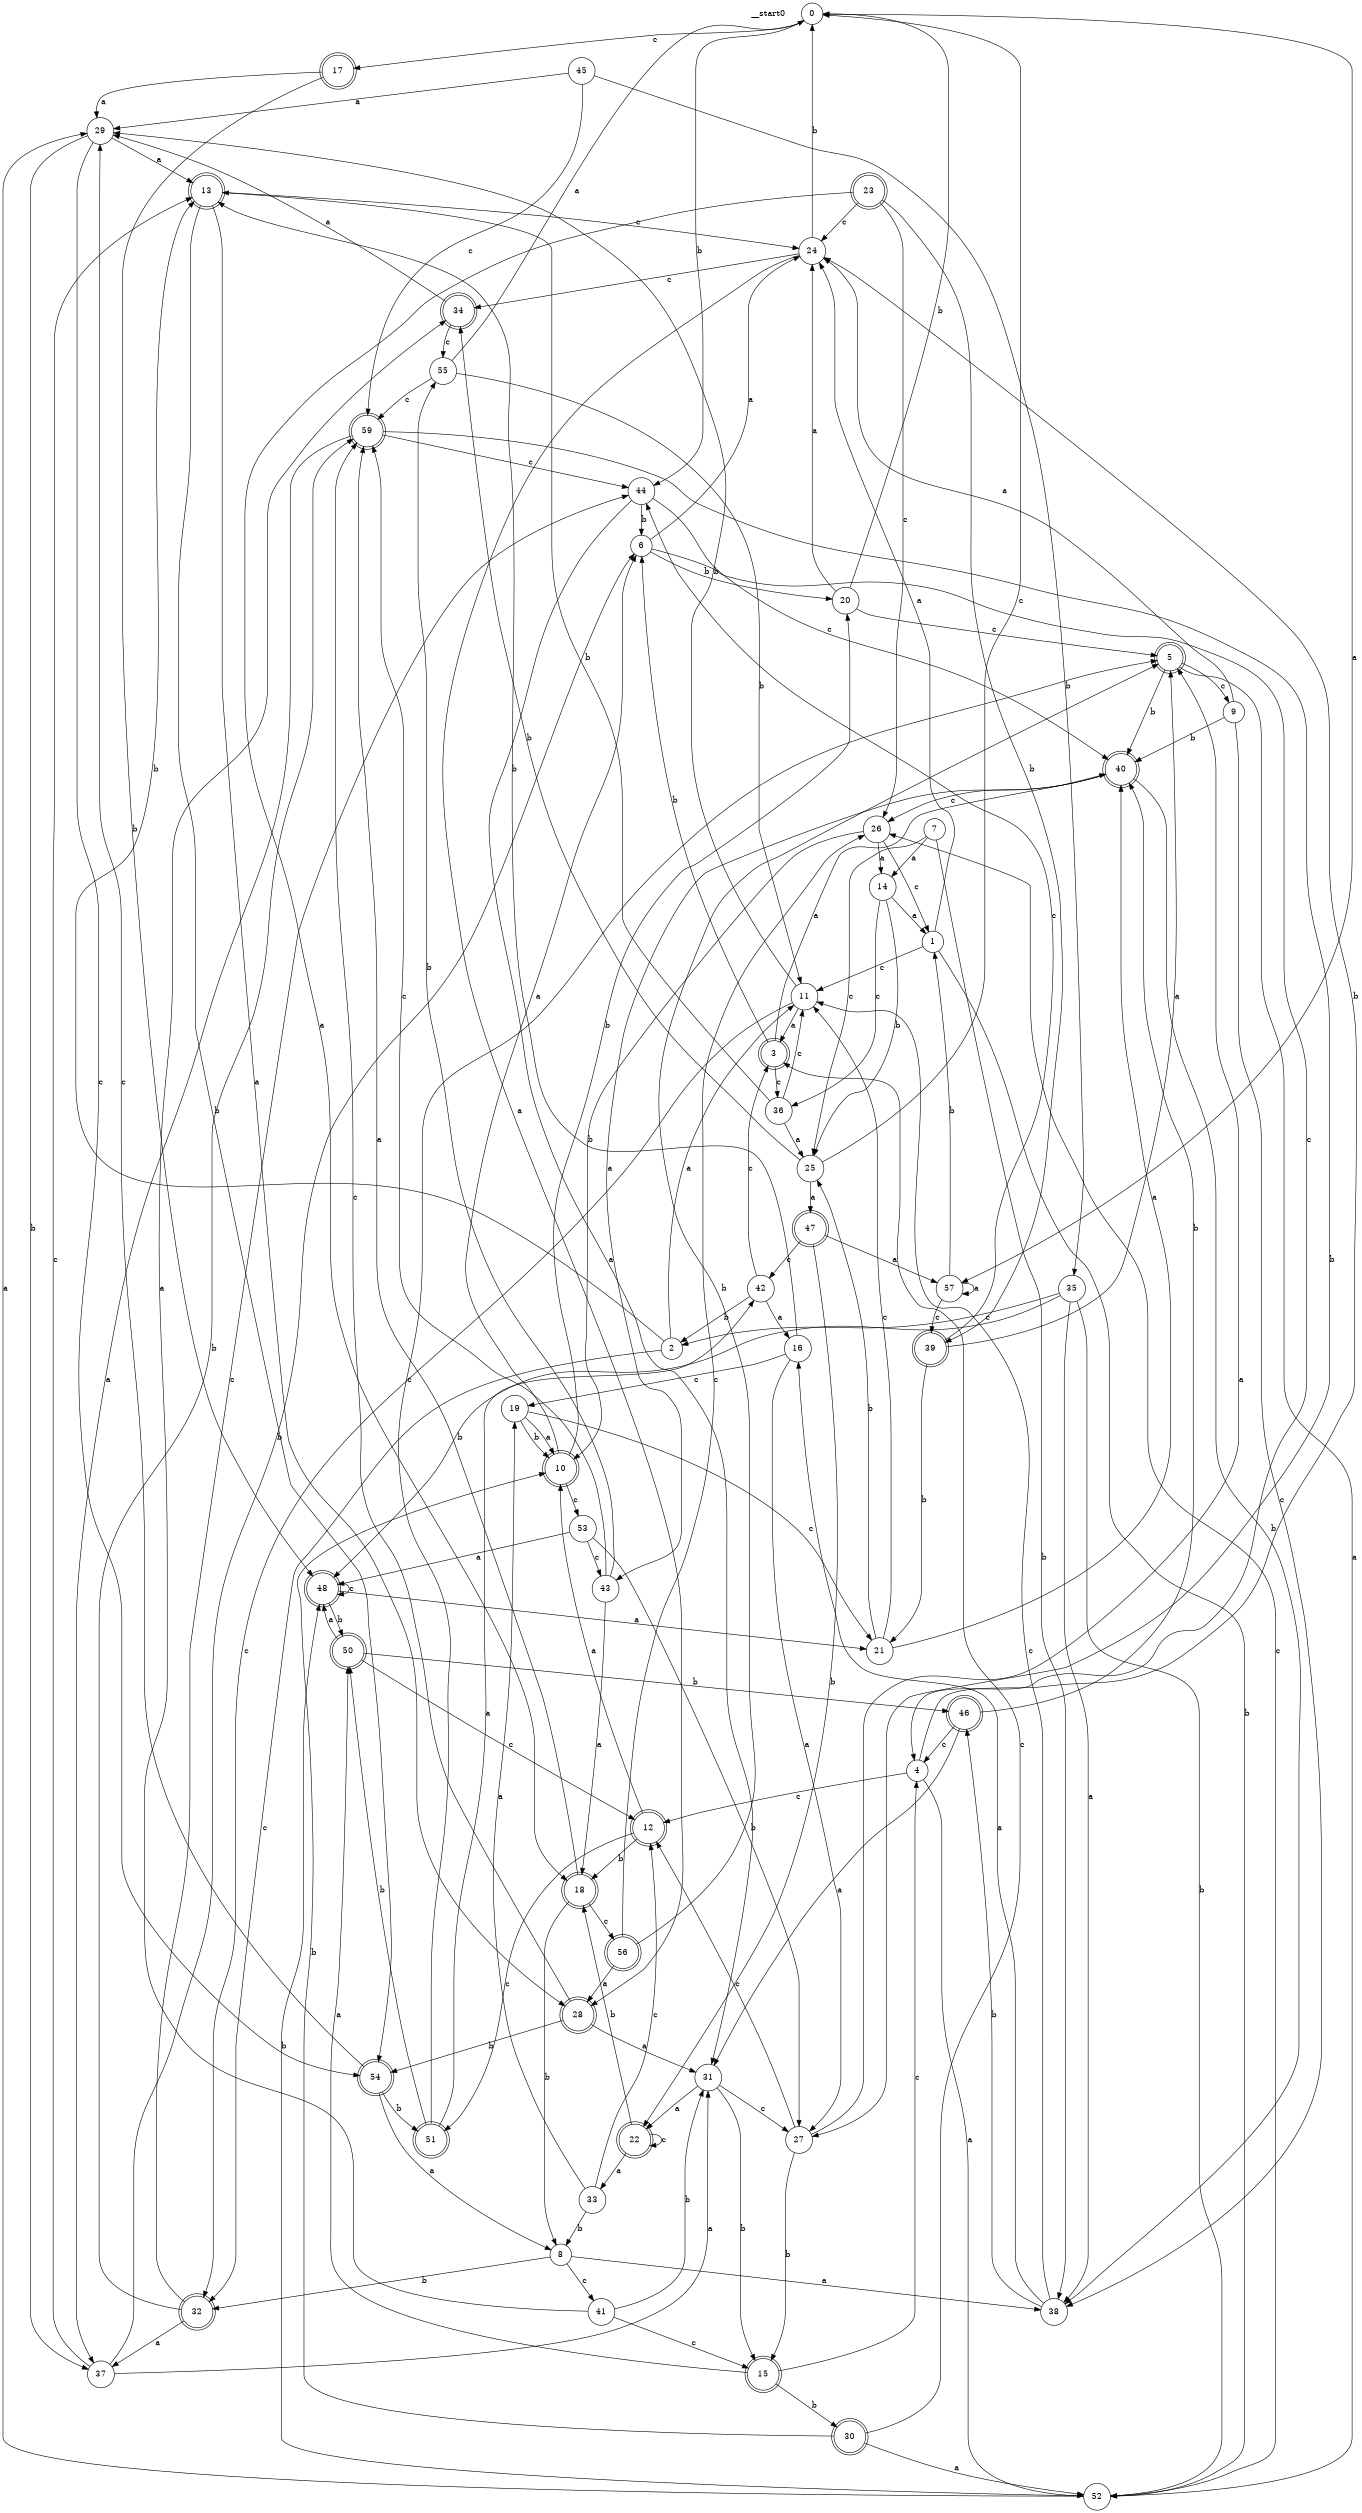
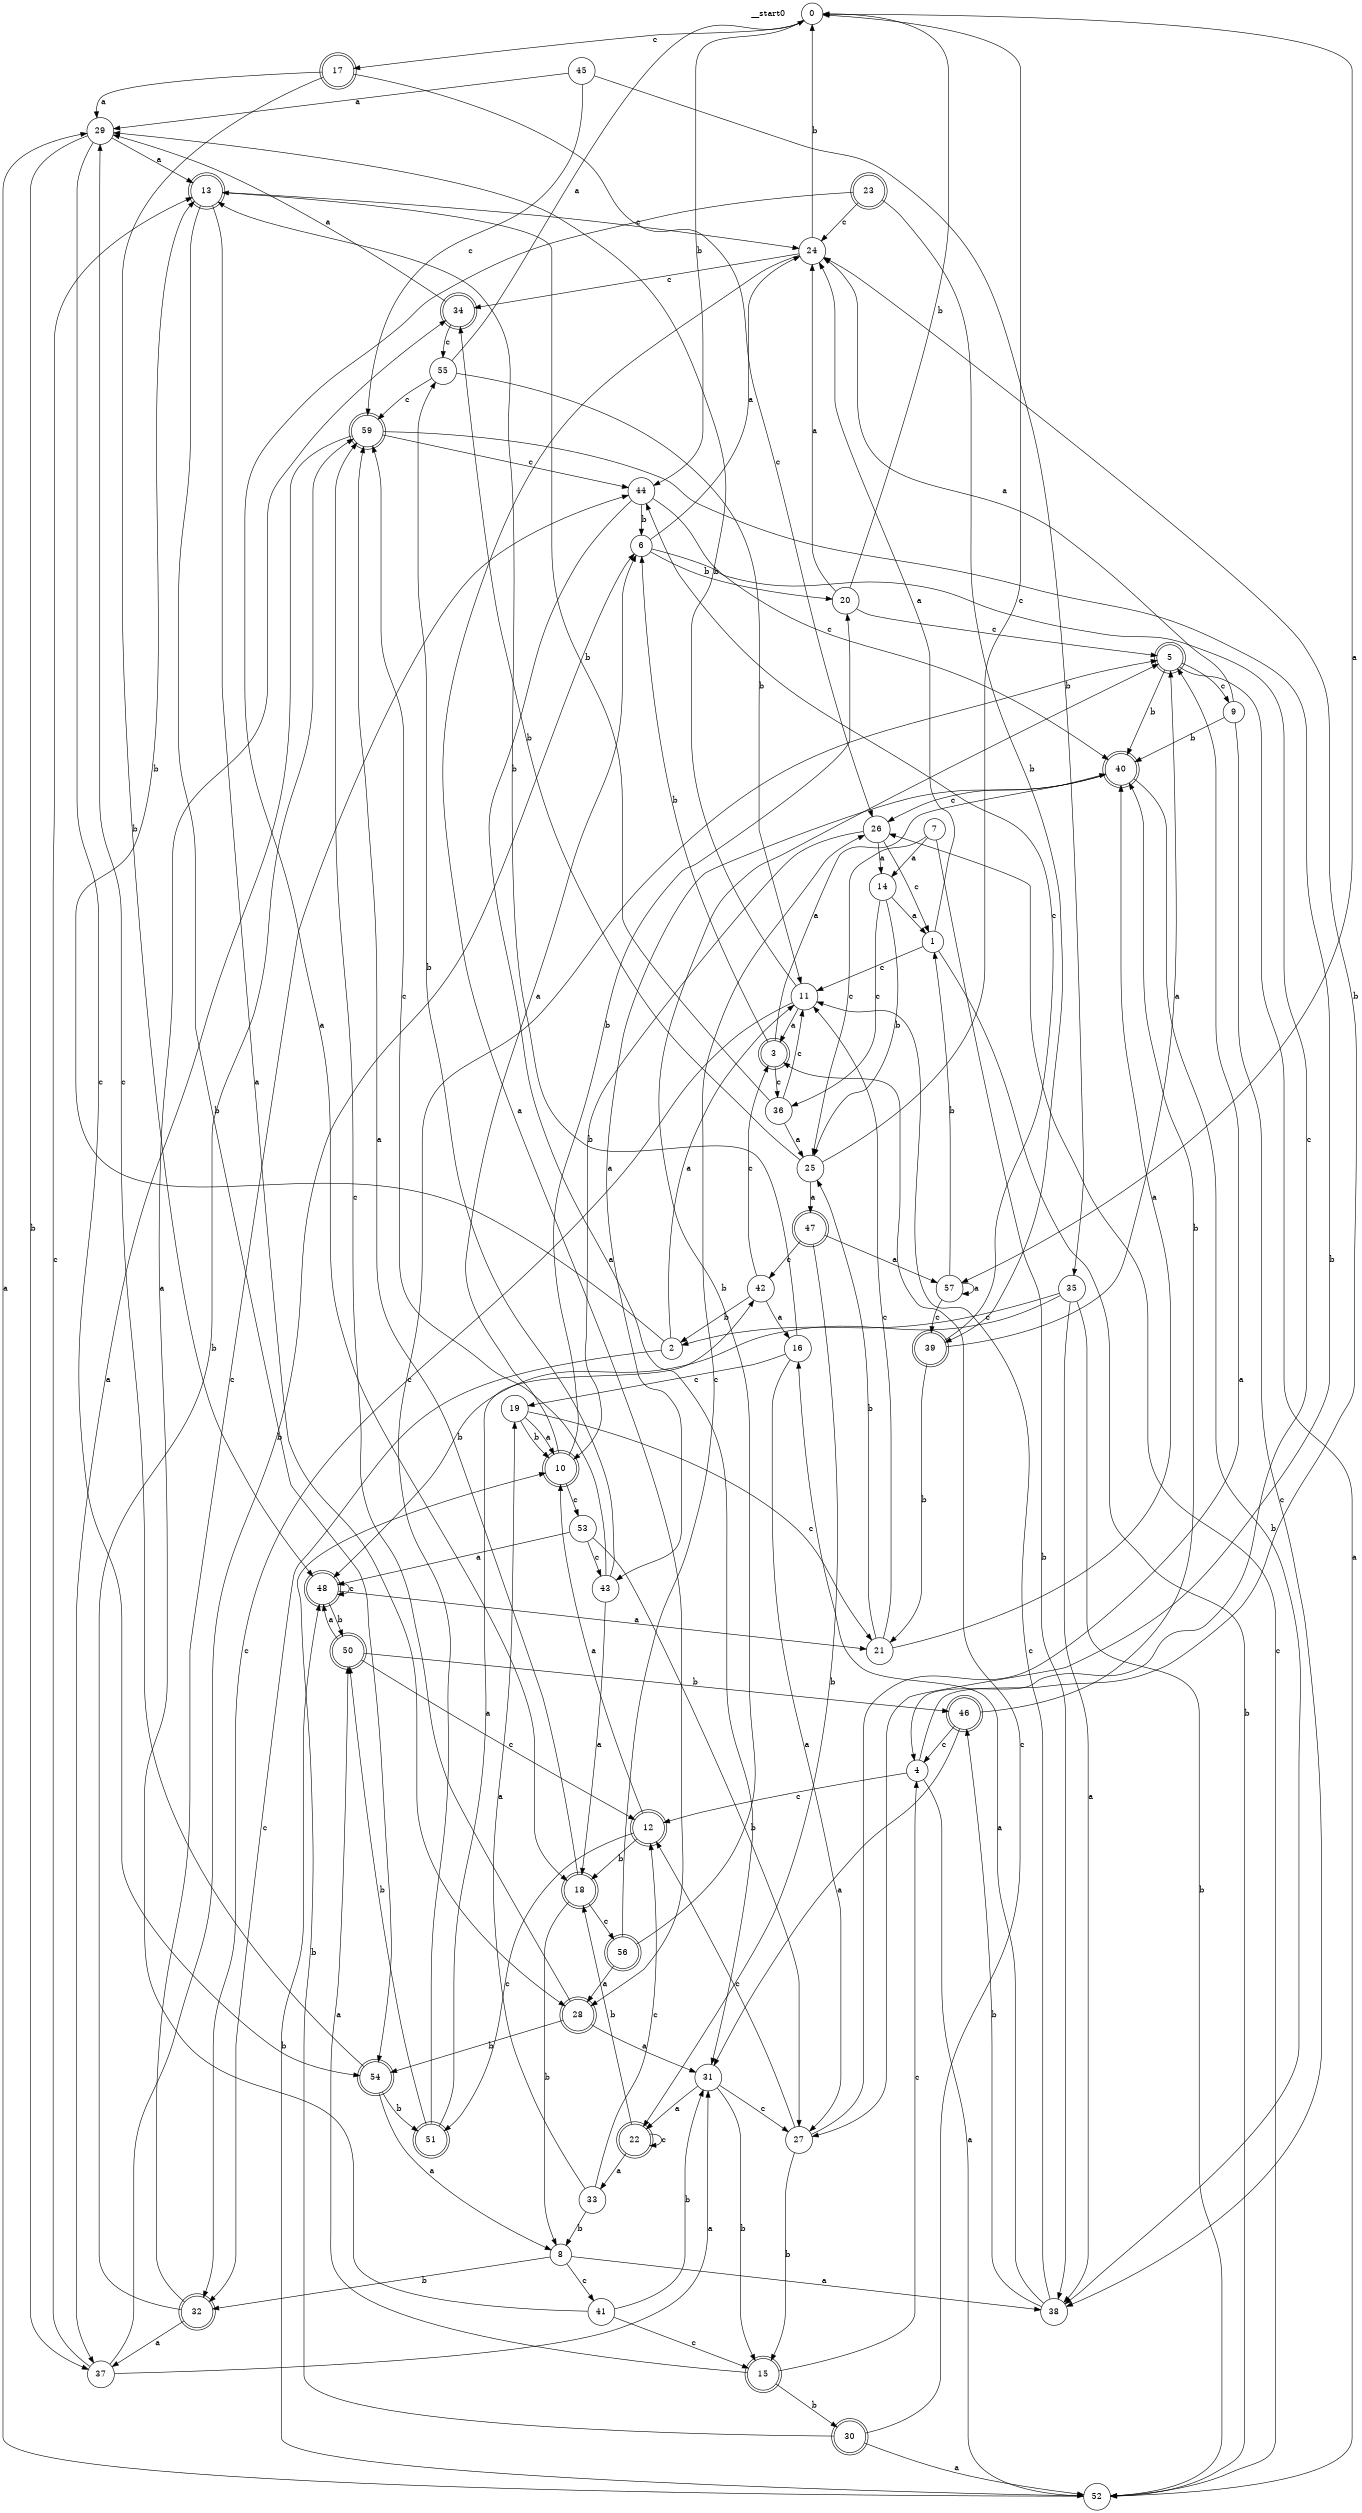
(903, 505) -> (742, 300)
